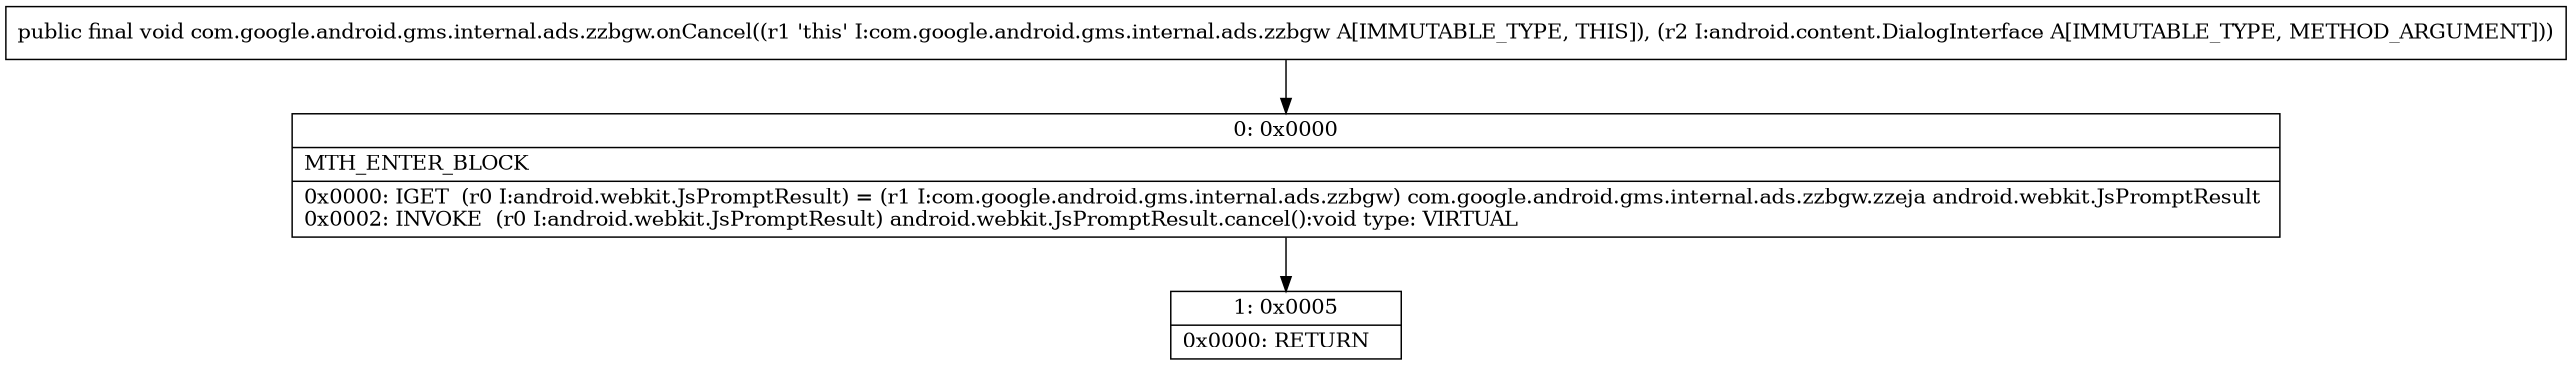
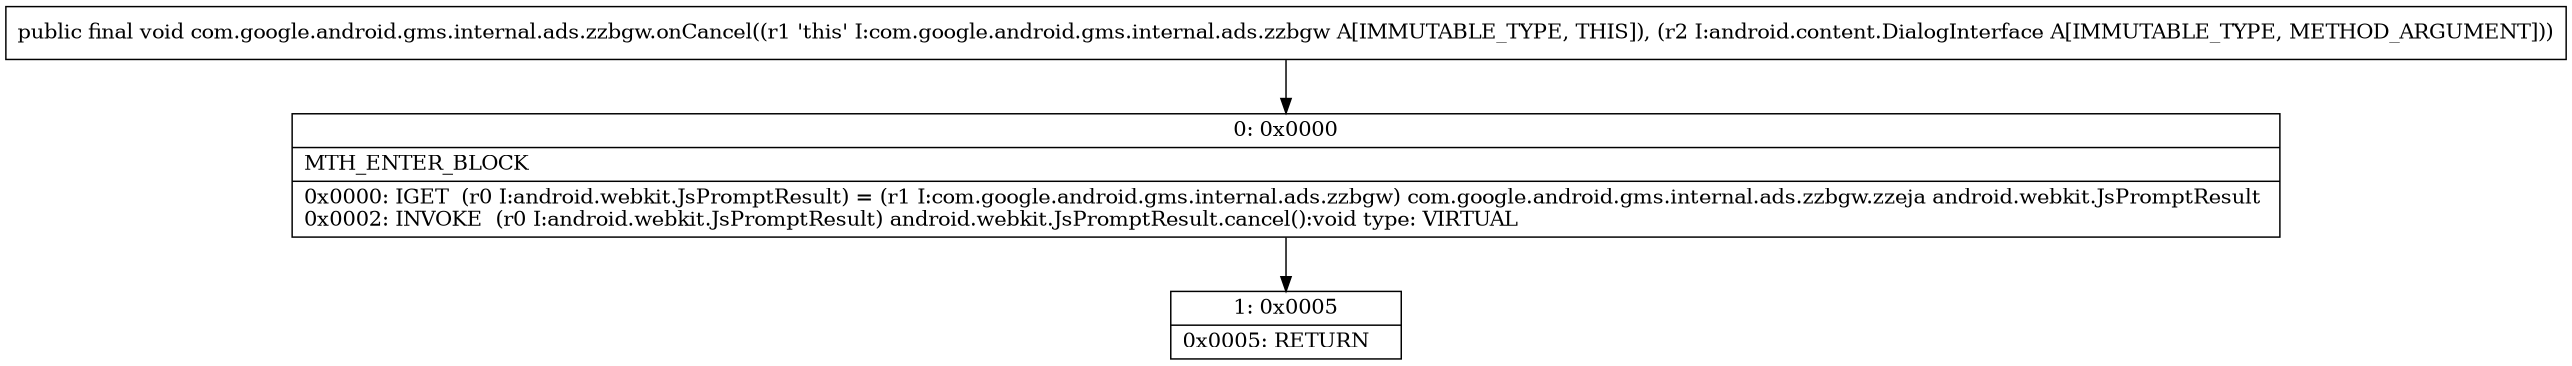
(1286, 341) -> (1286, 341)
